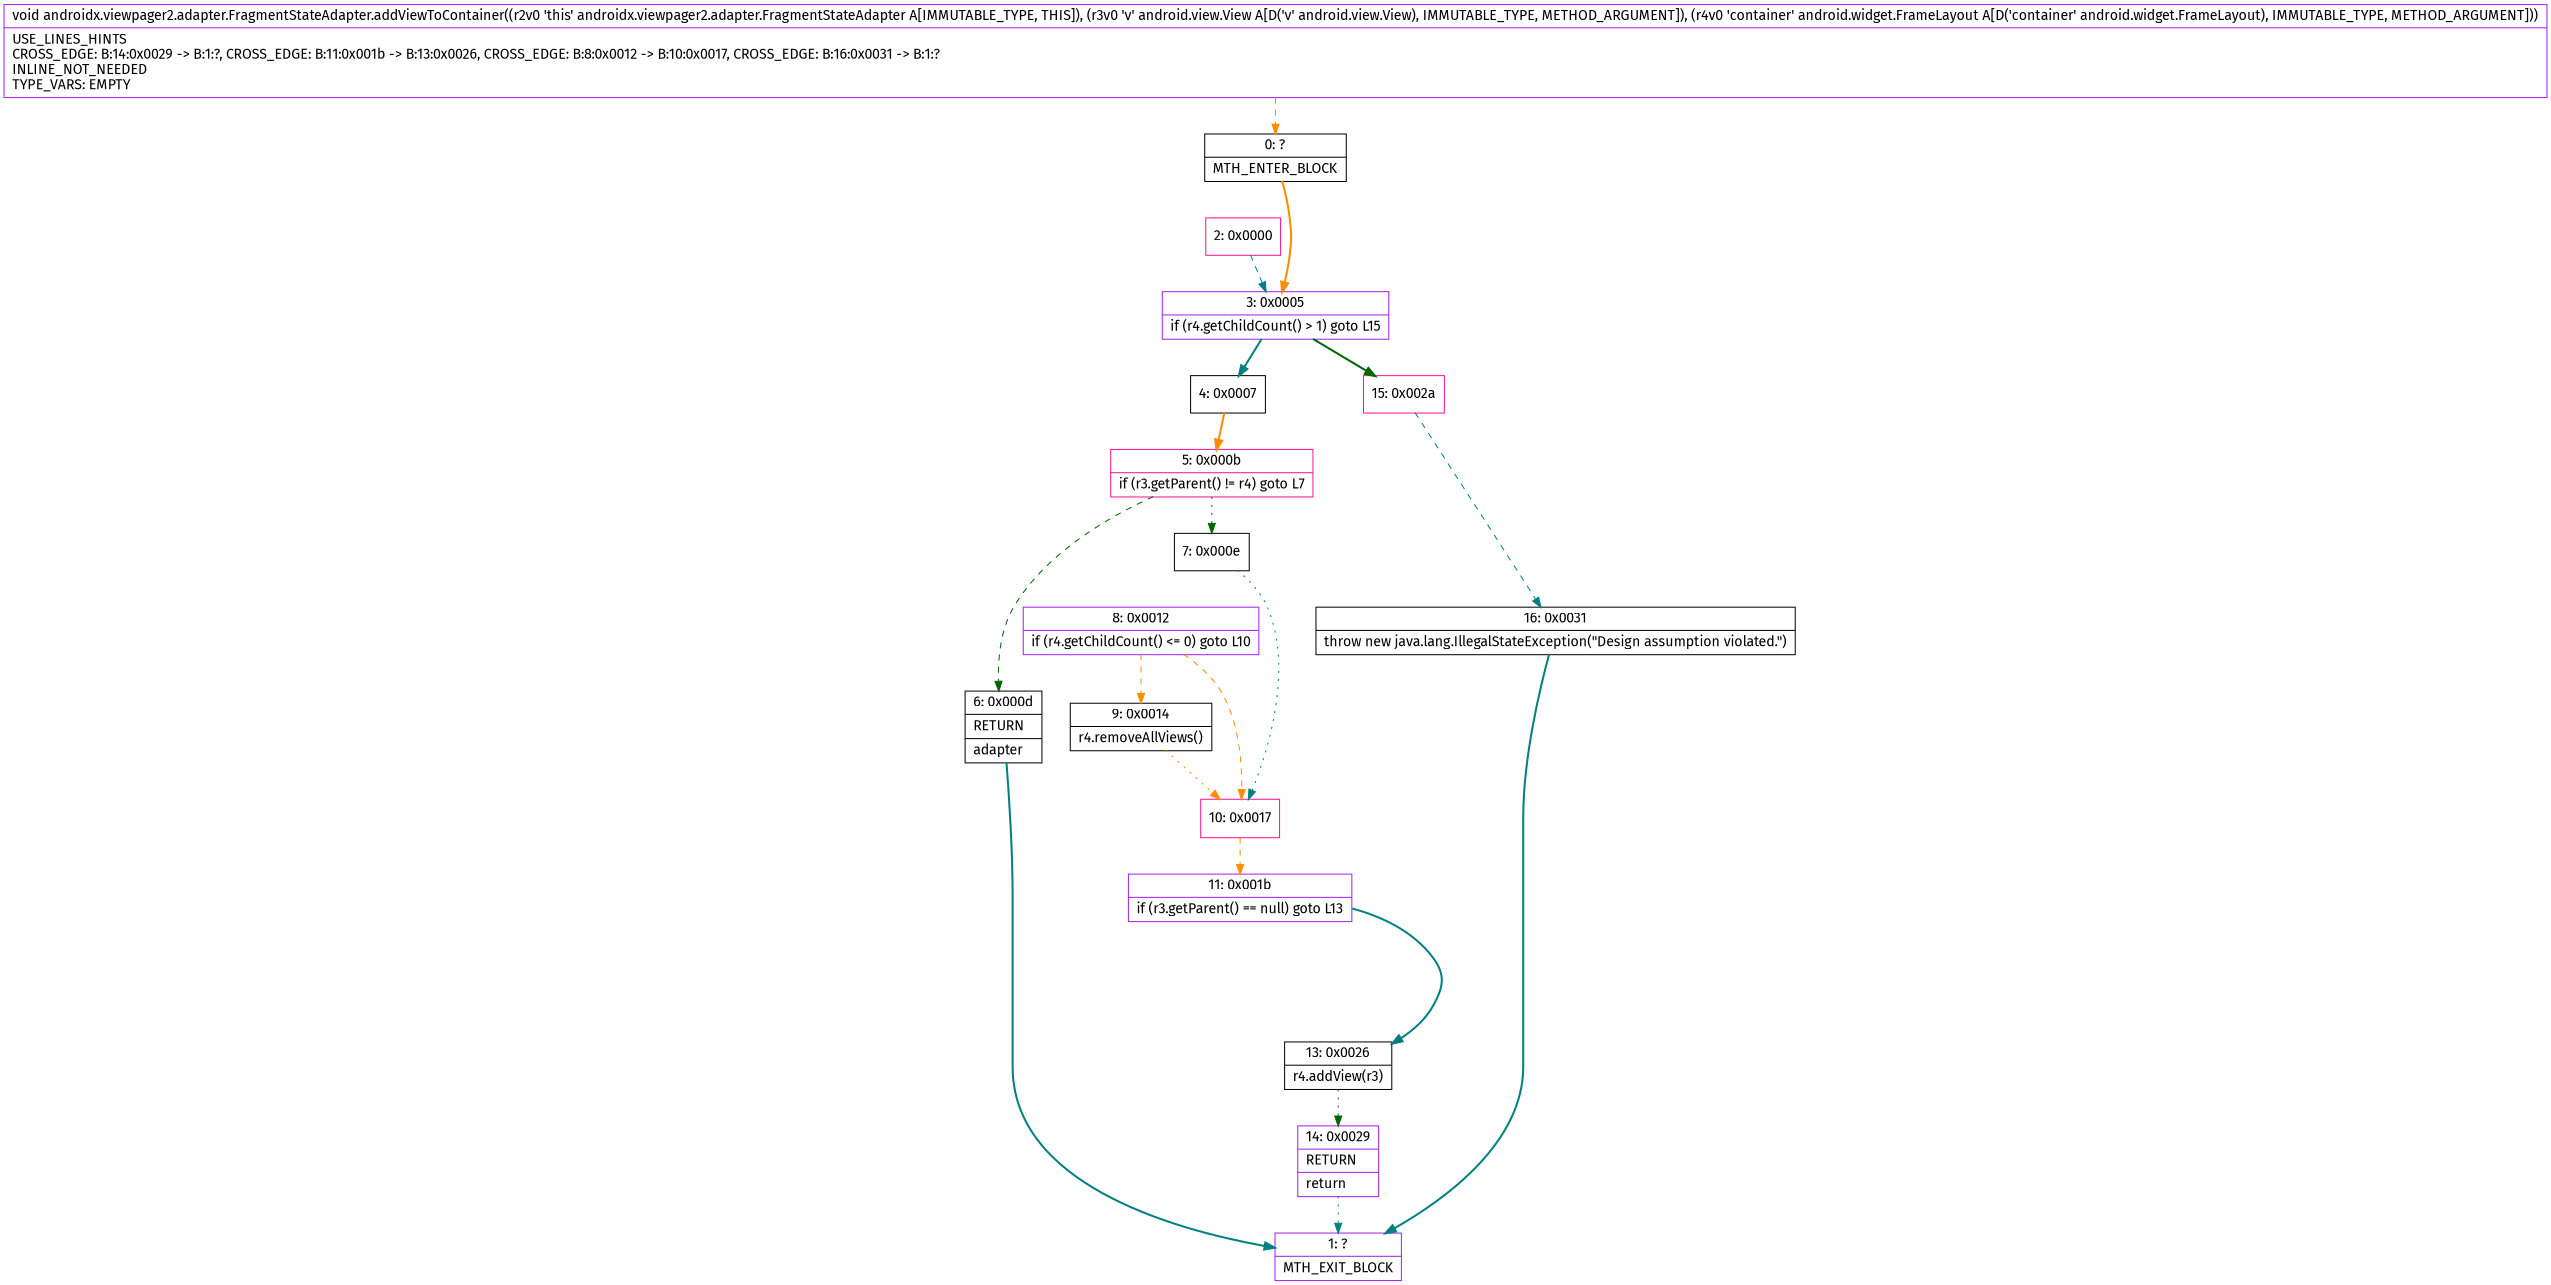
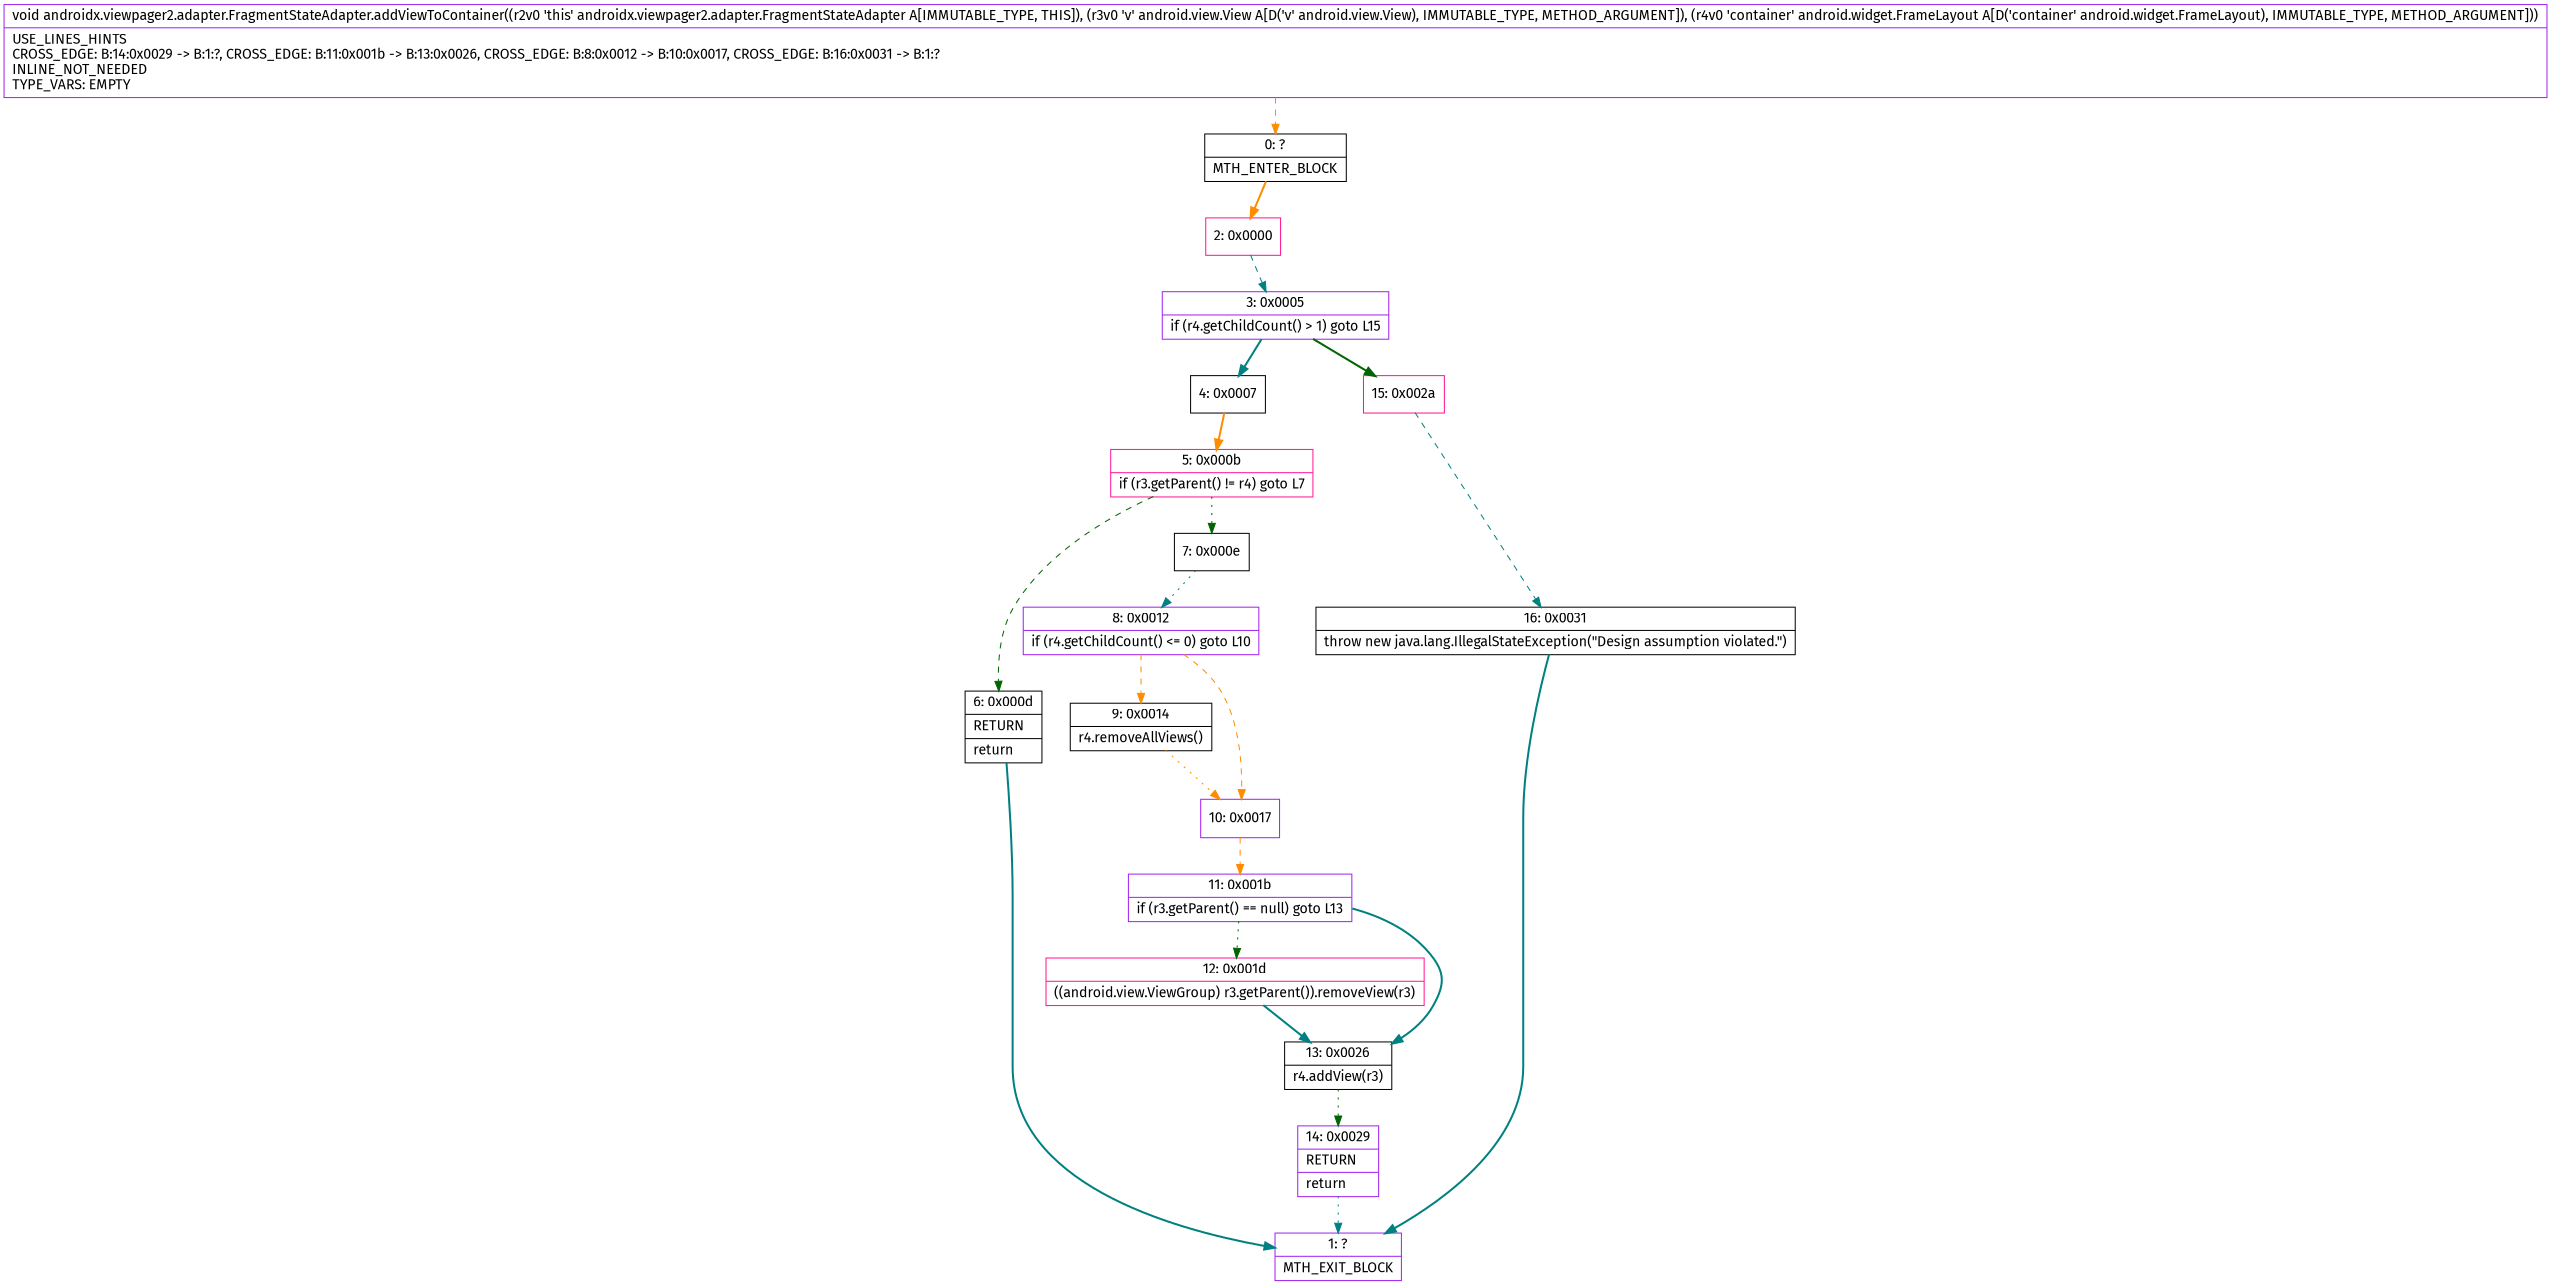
(1291, 231) -> (1260, 195)
(1278, 676) -> (1182, 585)
(998, 750) -> (993, 750)
(1240, 818) -> (1240, 818)
none -> (1235, 982)
